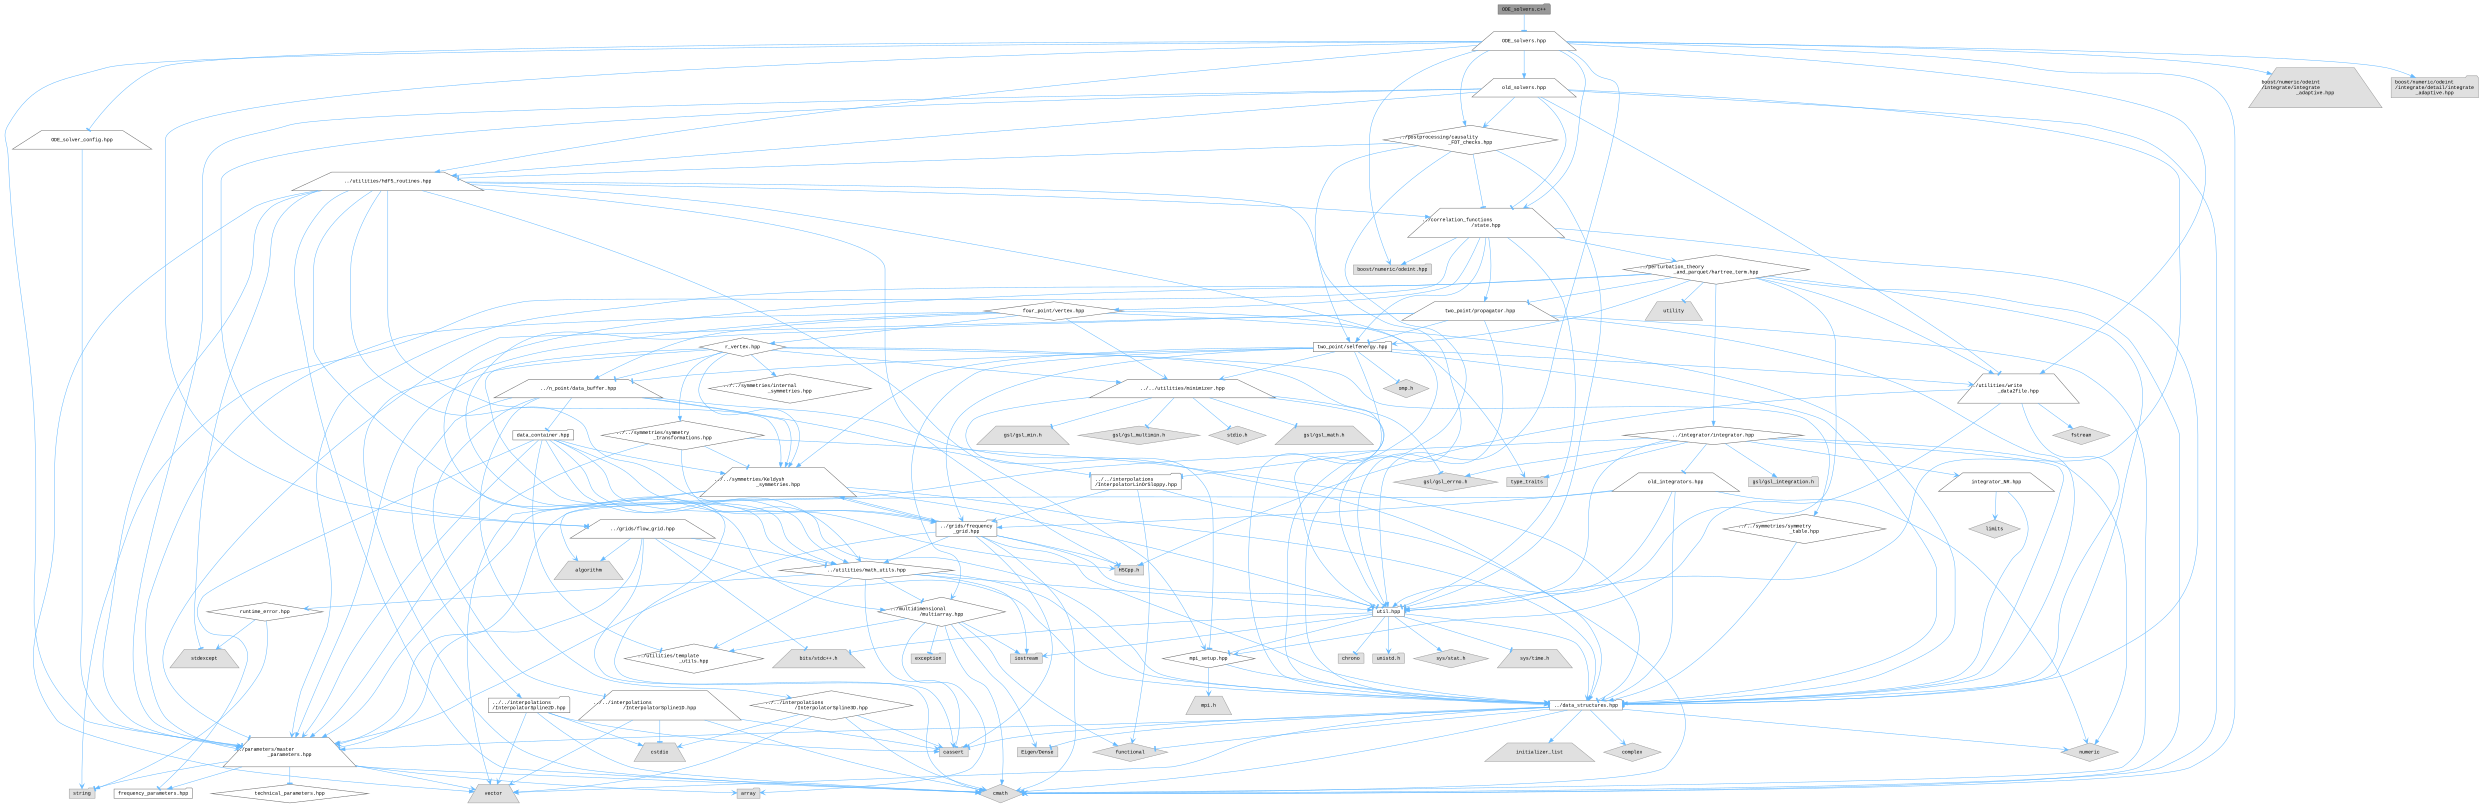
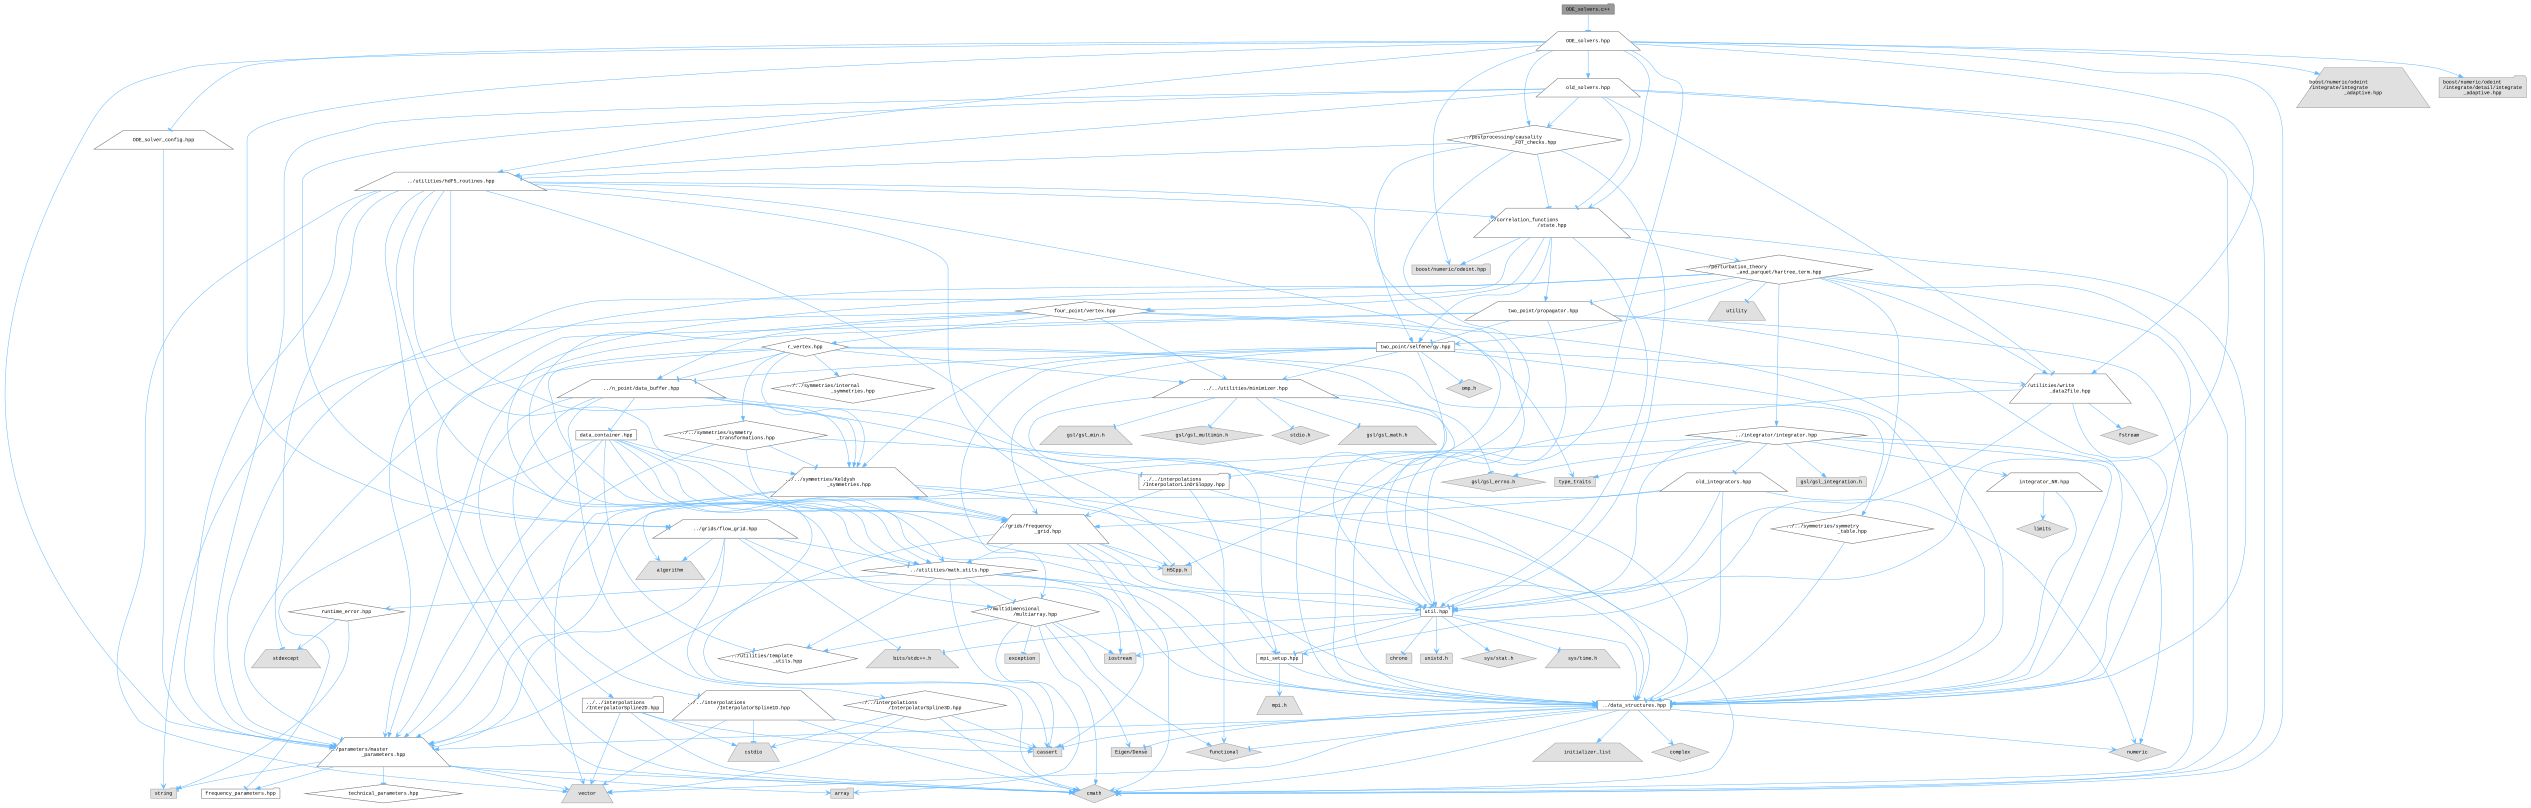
(966, 529) -> (1048, 529)
(1209, 659) -> (1280, 659)
